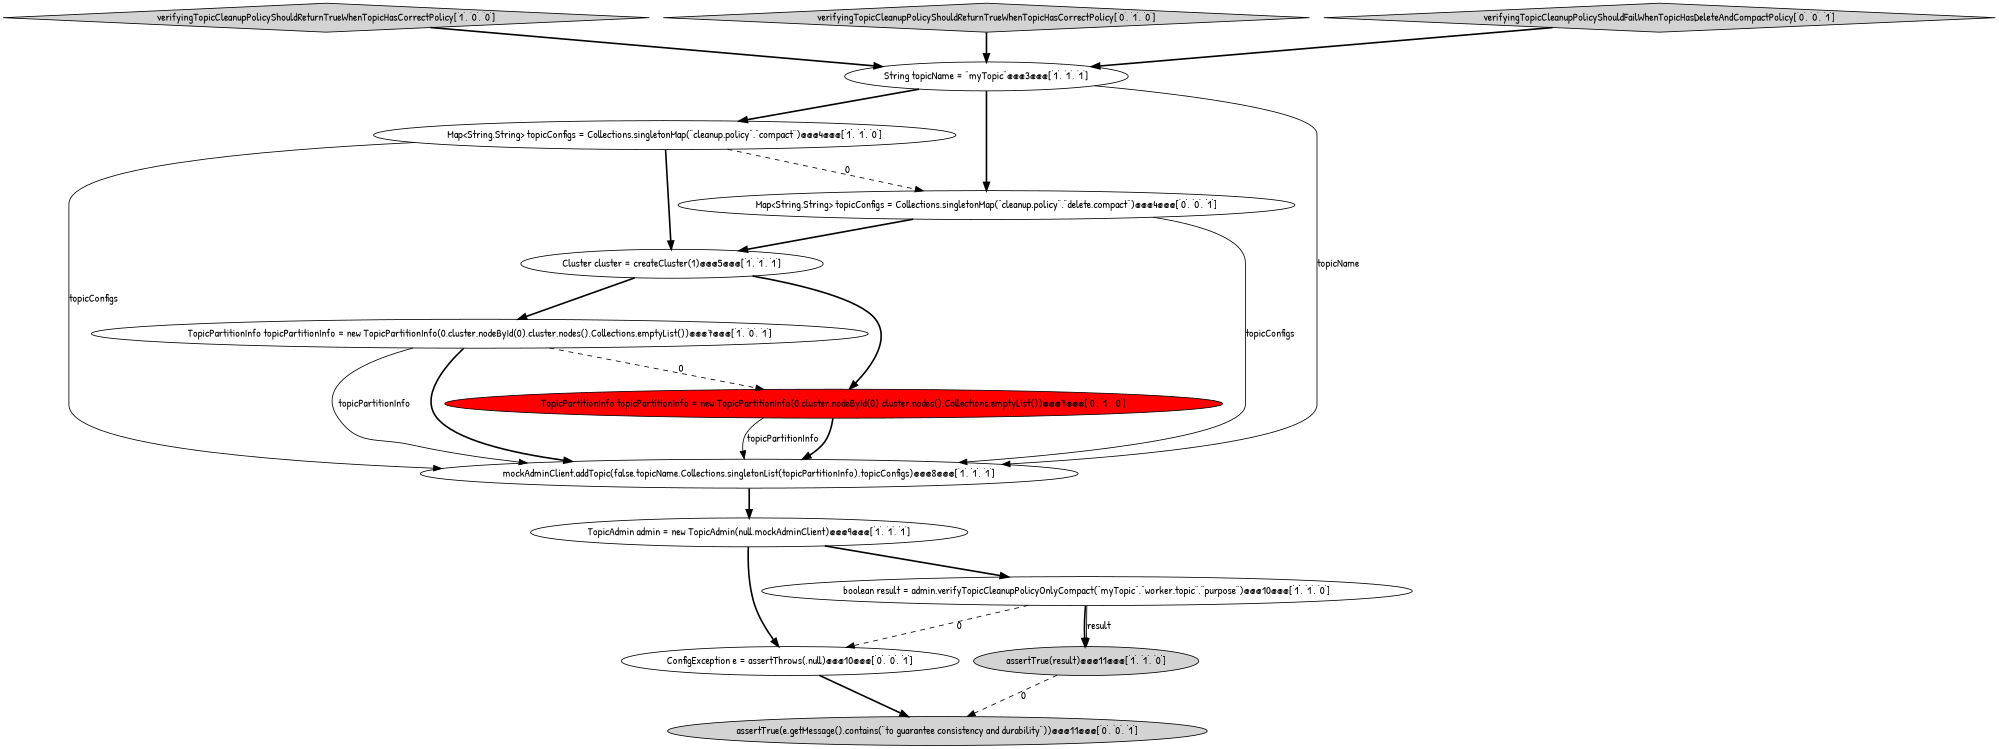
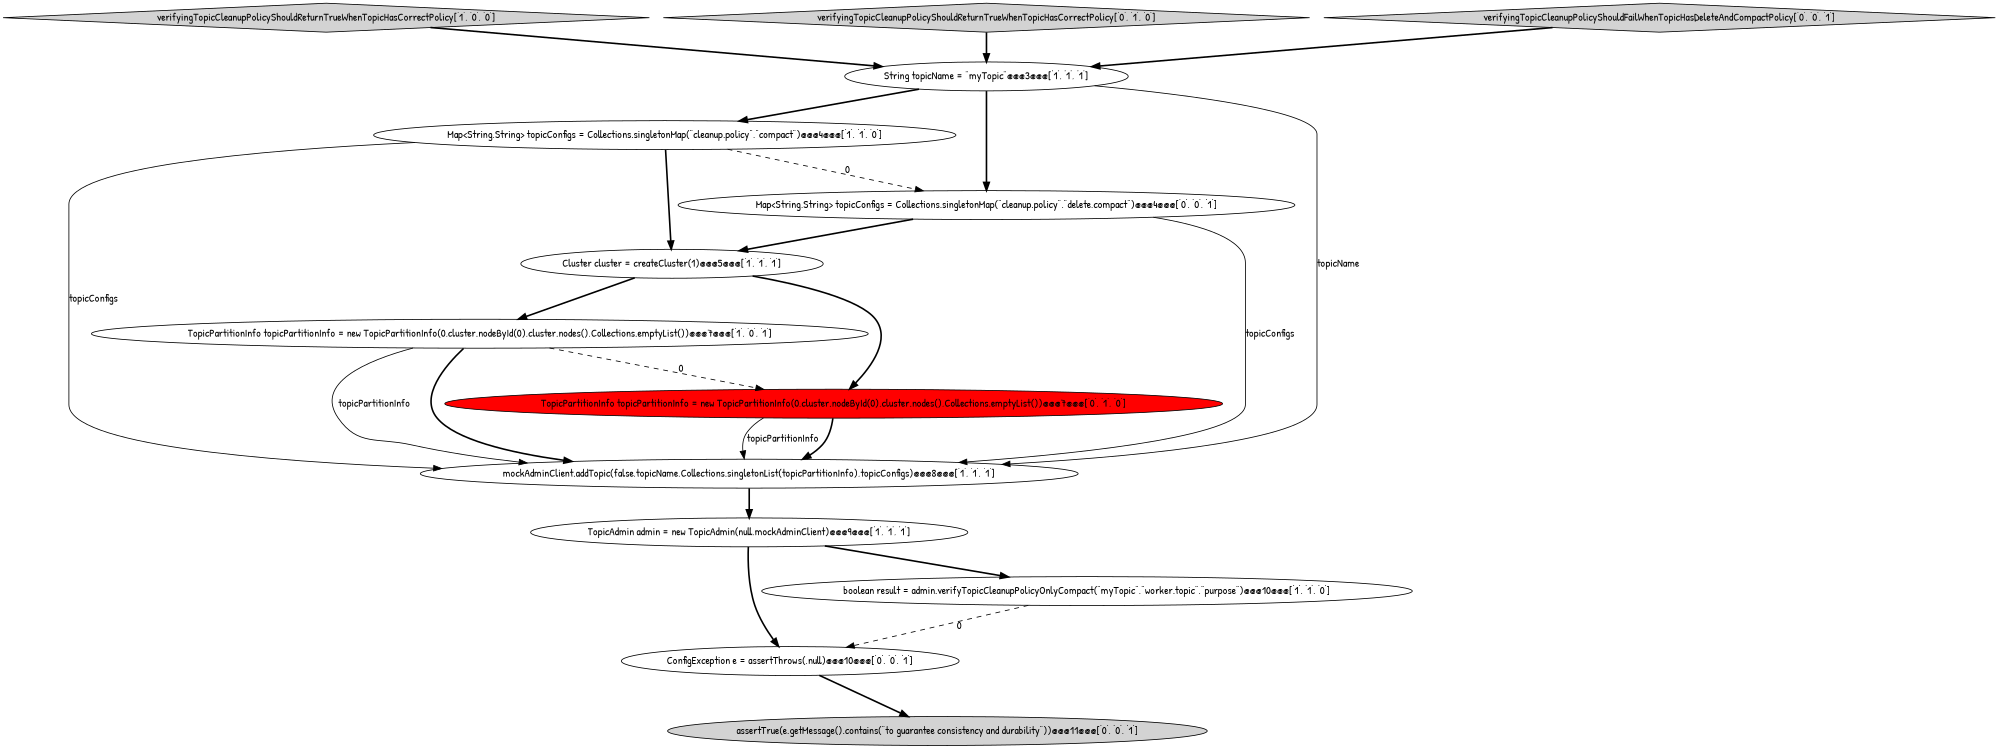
(1086, 661) -> none
